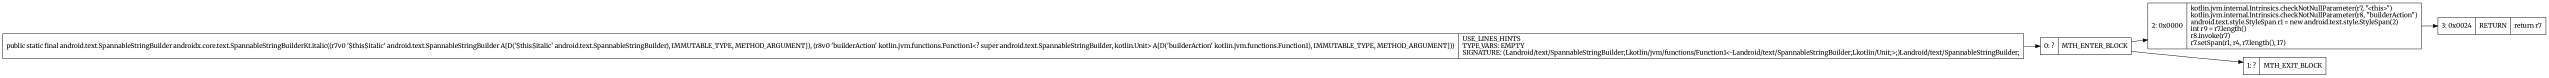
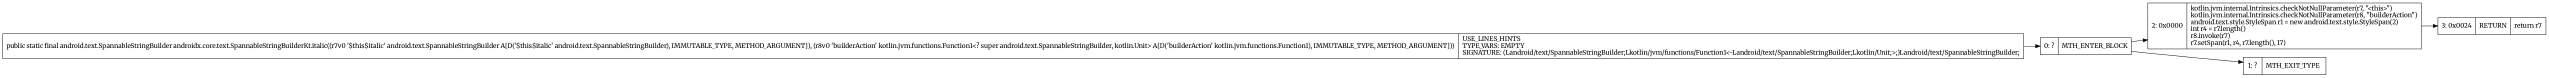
(2219, 29) -> (2218, 29)
(2293, 66) -> (2293, 66)
